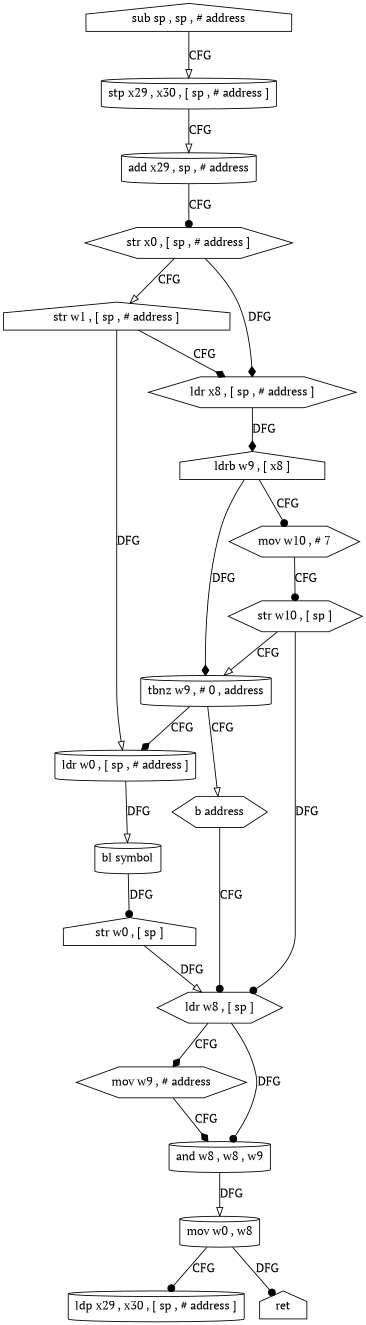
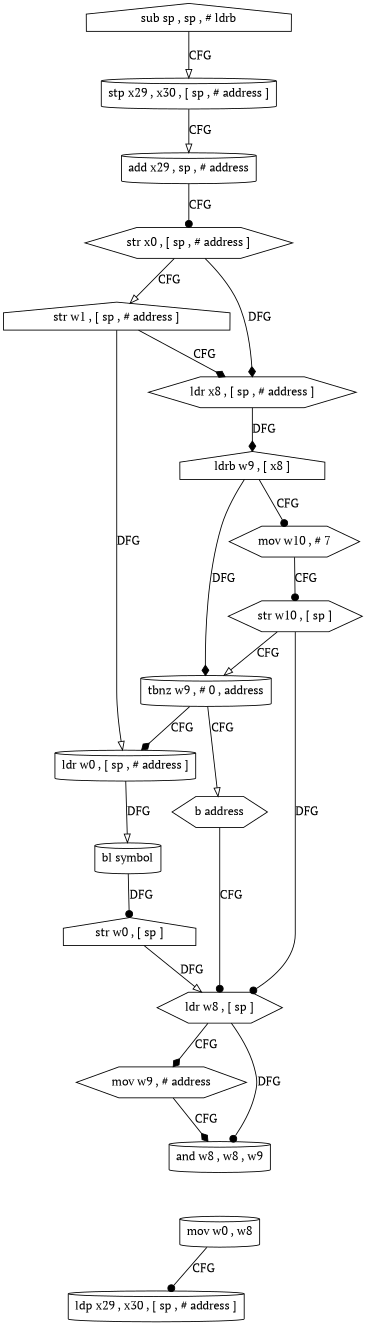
(189, 19) -> (189, 19)
(220, 1190) -> none
(283, 1306) -> none
